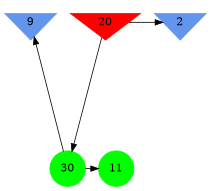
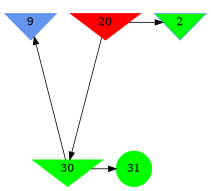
(180, 22) -> (180, 22)
(68, 169) -> (68, 169)
(116, 169) -> (134, 169)
